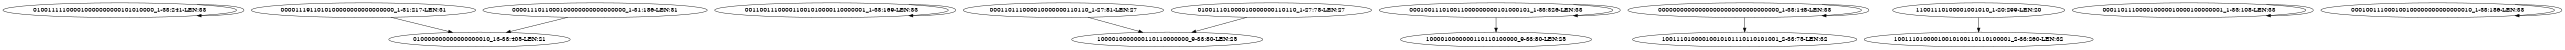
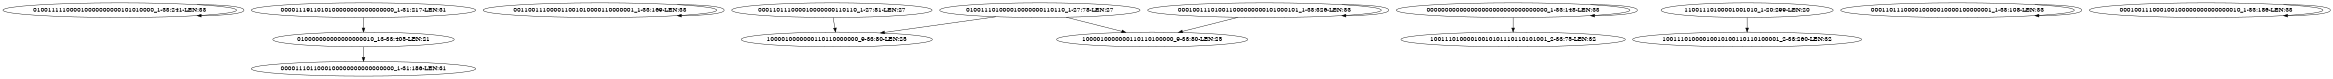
(539, 24) -> (364, 52)
none -> (1094, 24)
